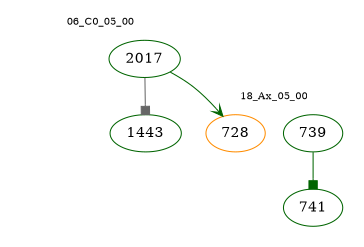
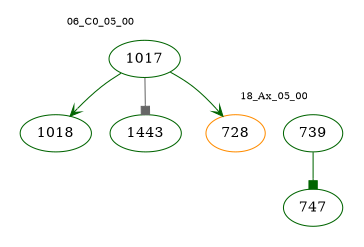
(145, 59) -> (145, 59)
none -> (56, 133)
(313, 208) -> (313, 208)
